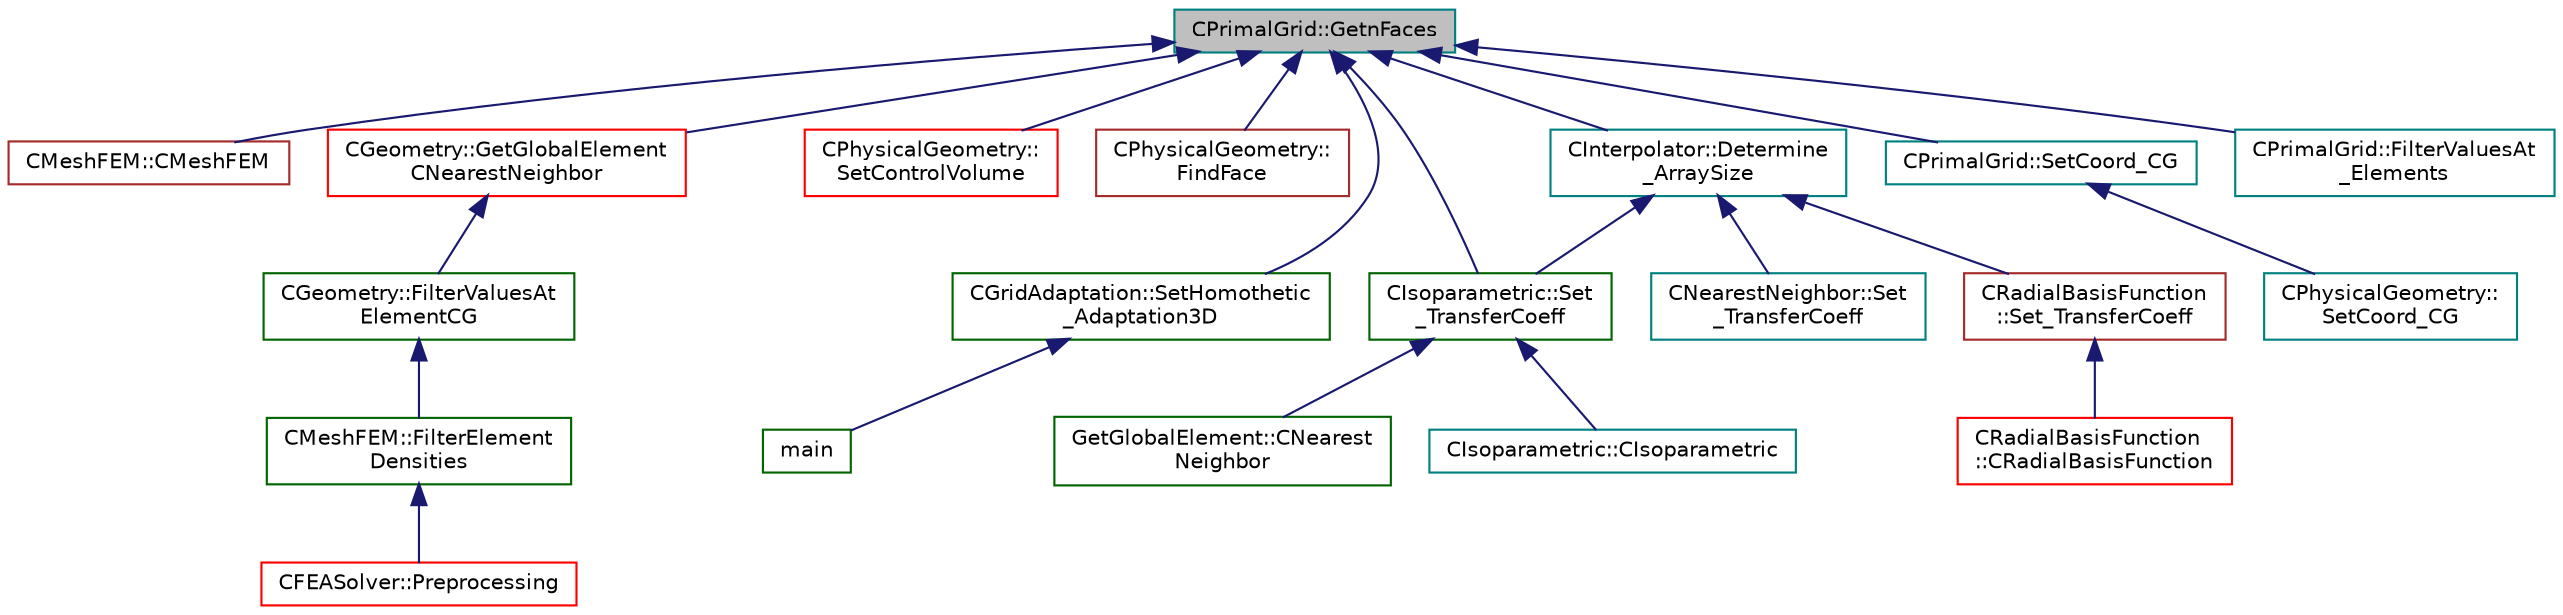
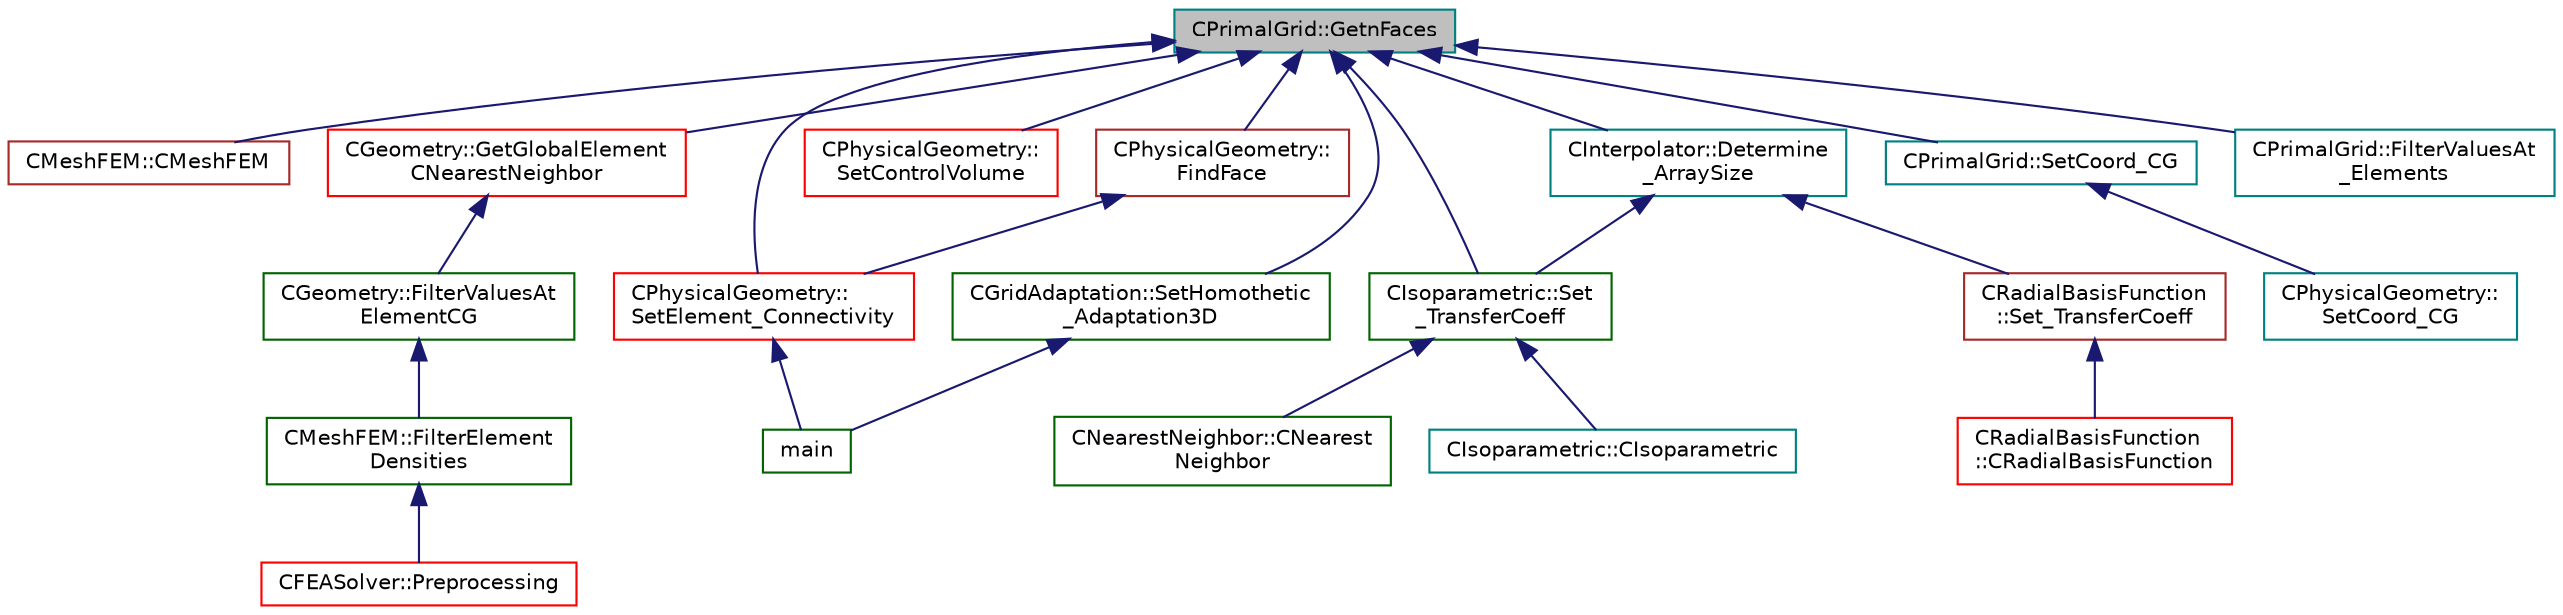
none -> (764, 306)
(1788, 306) -> none
(1223, 451) -> (1223, 451)
